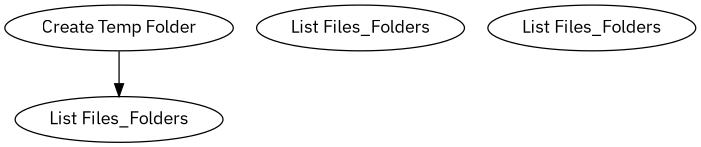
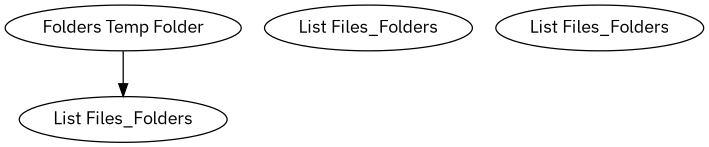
(119, 28) -> (123, 28)
